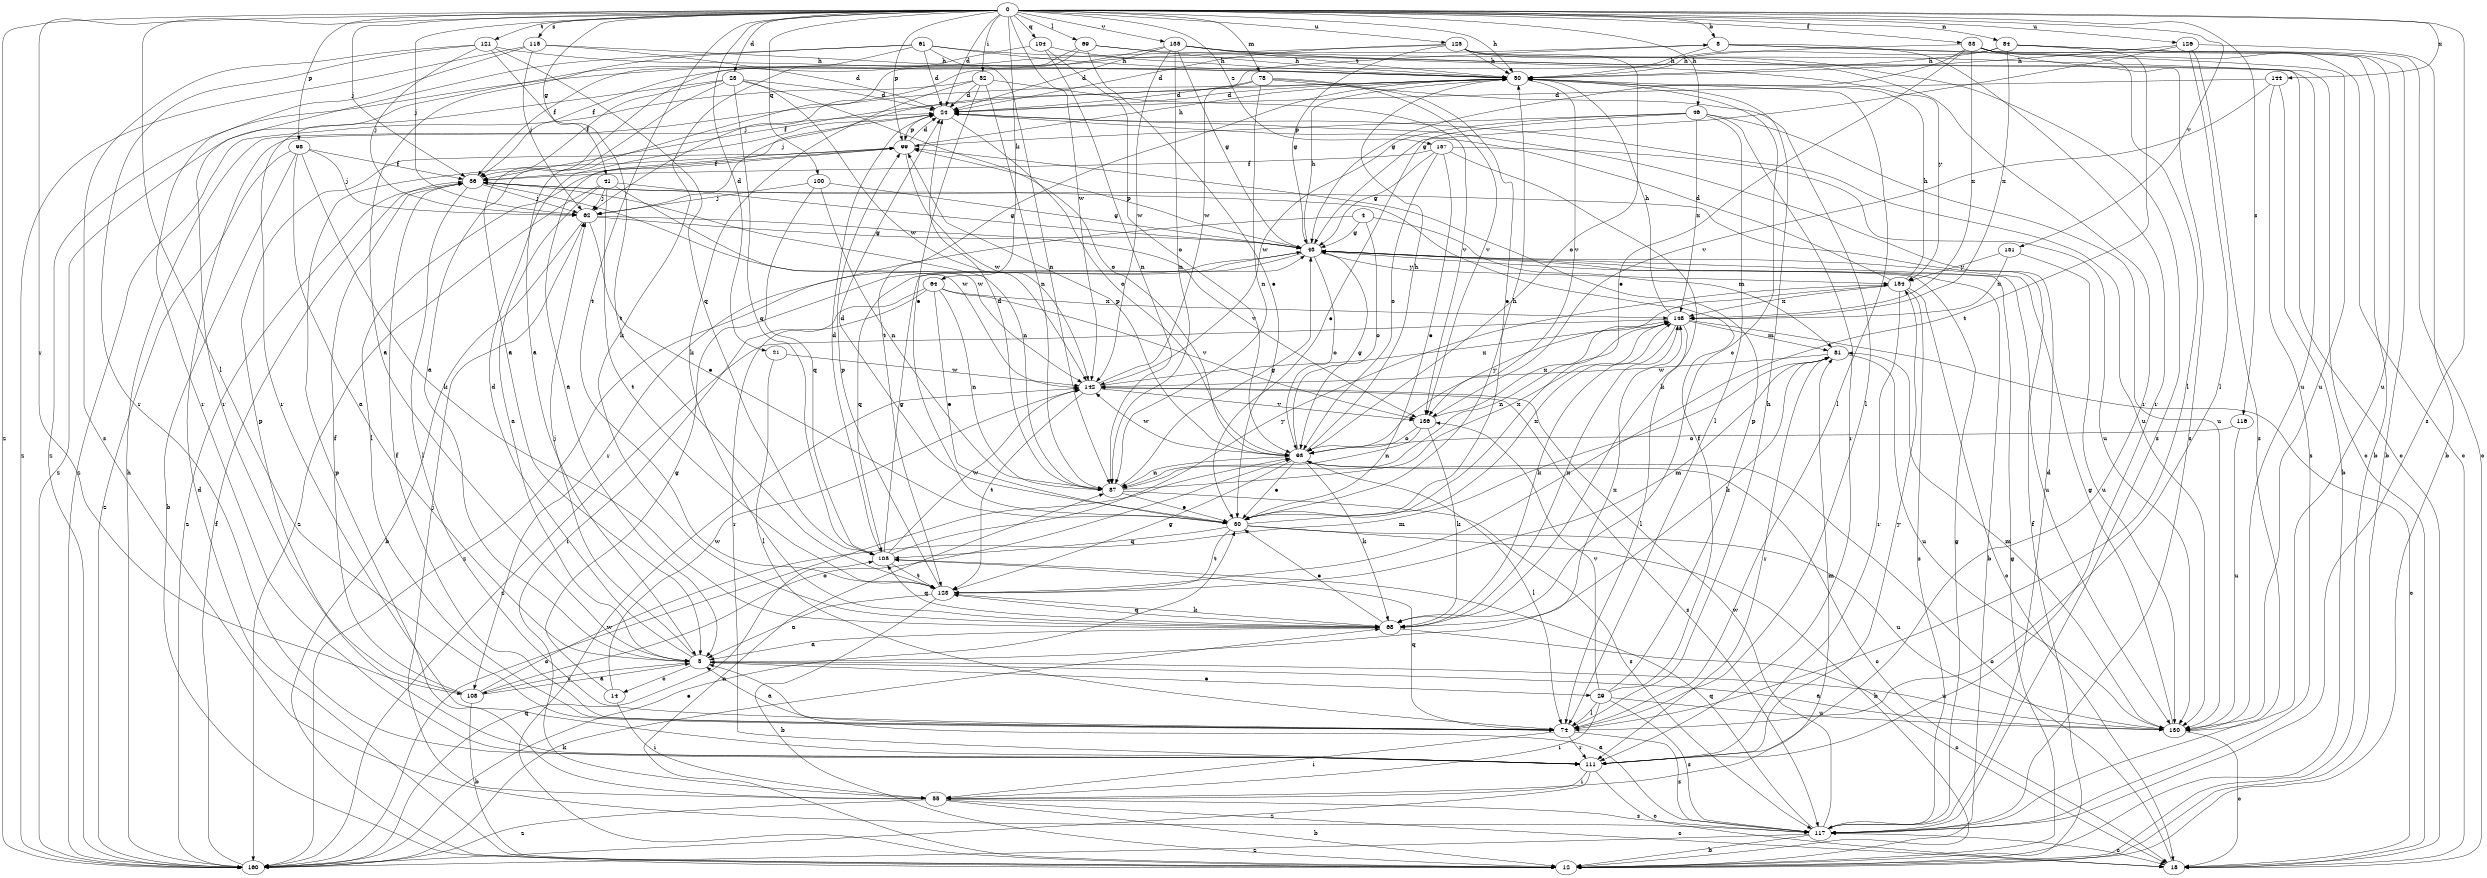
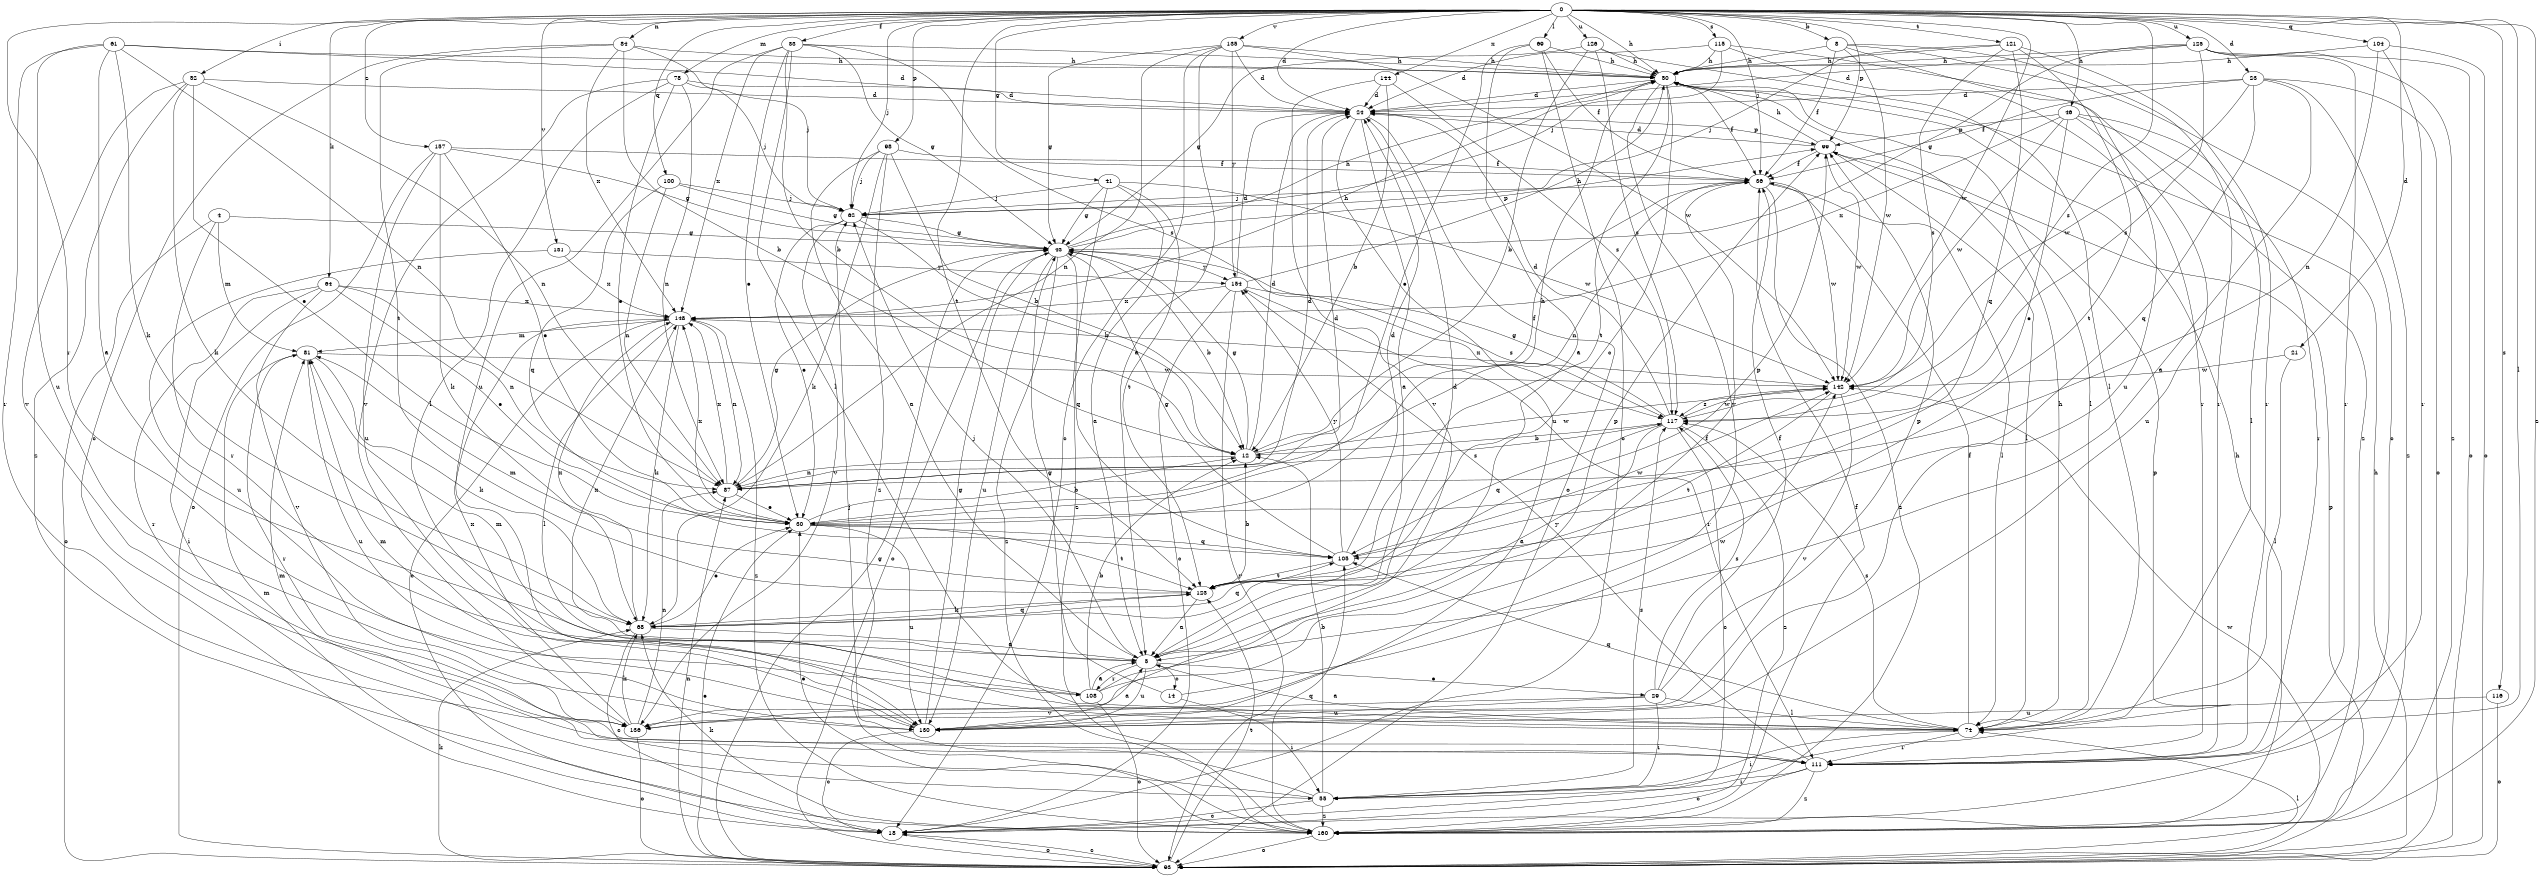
(1357, 61) -> (1493, 61)
(1243, 76) -> (1885, 210)
(1171, 525) -> (1251, 731)
none -> (435, 734)
